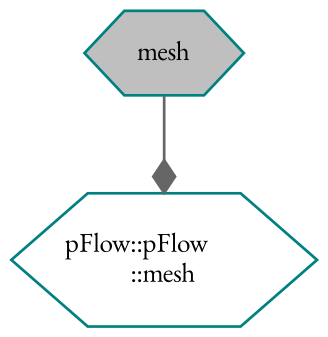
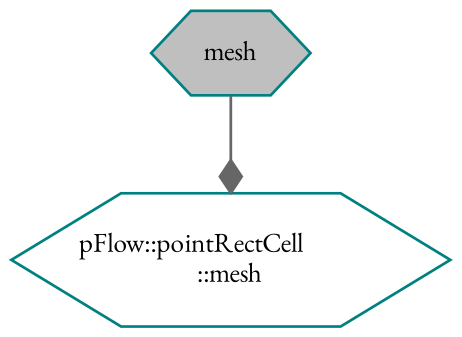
(164, 260) -> (231, 260)
